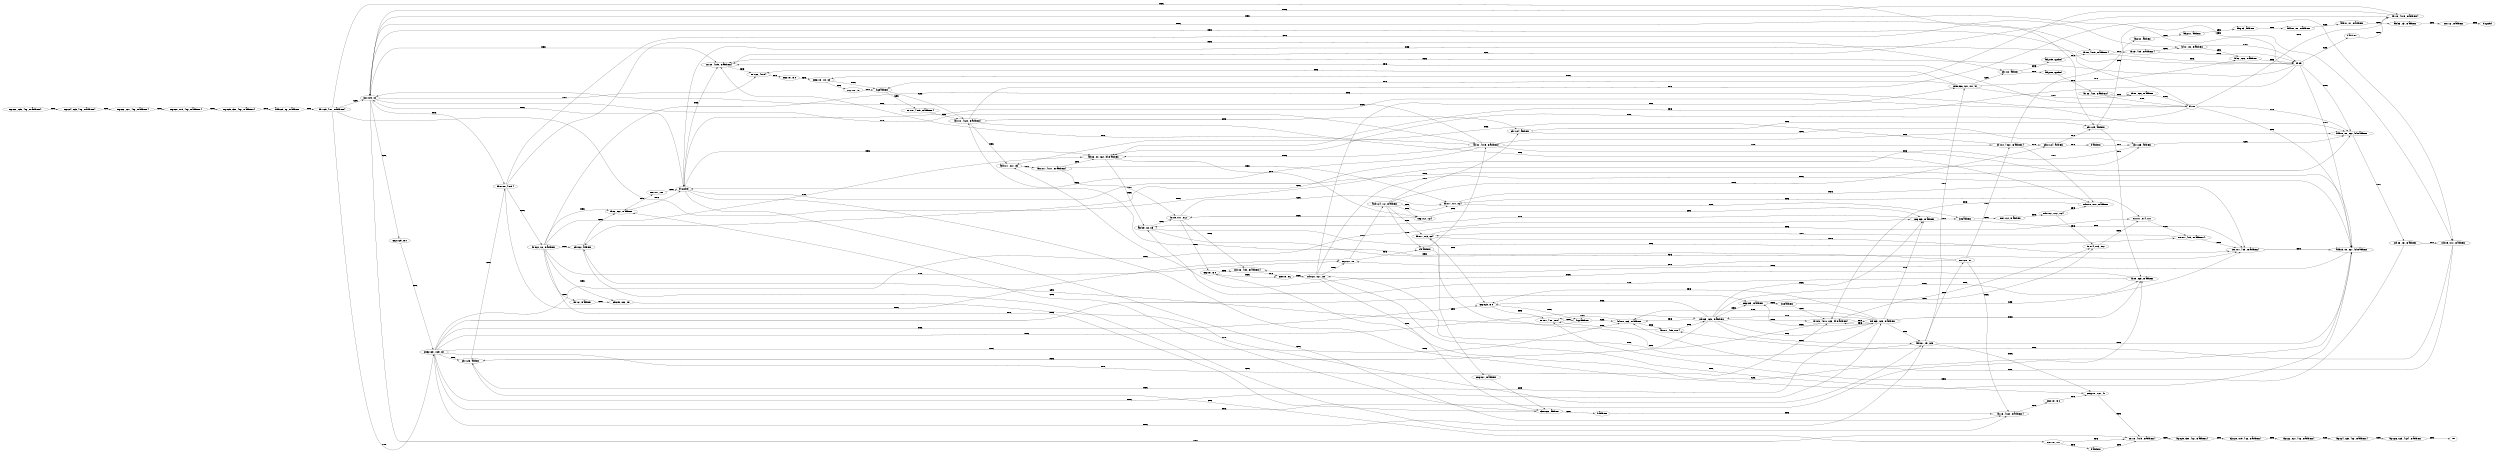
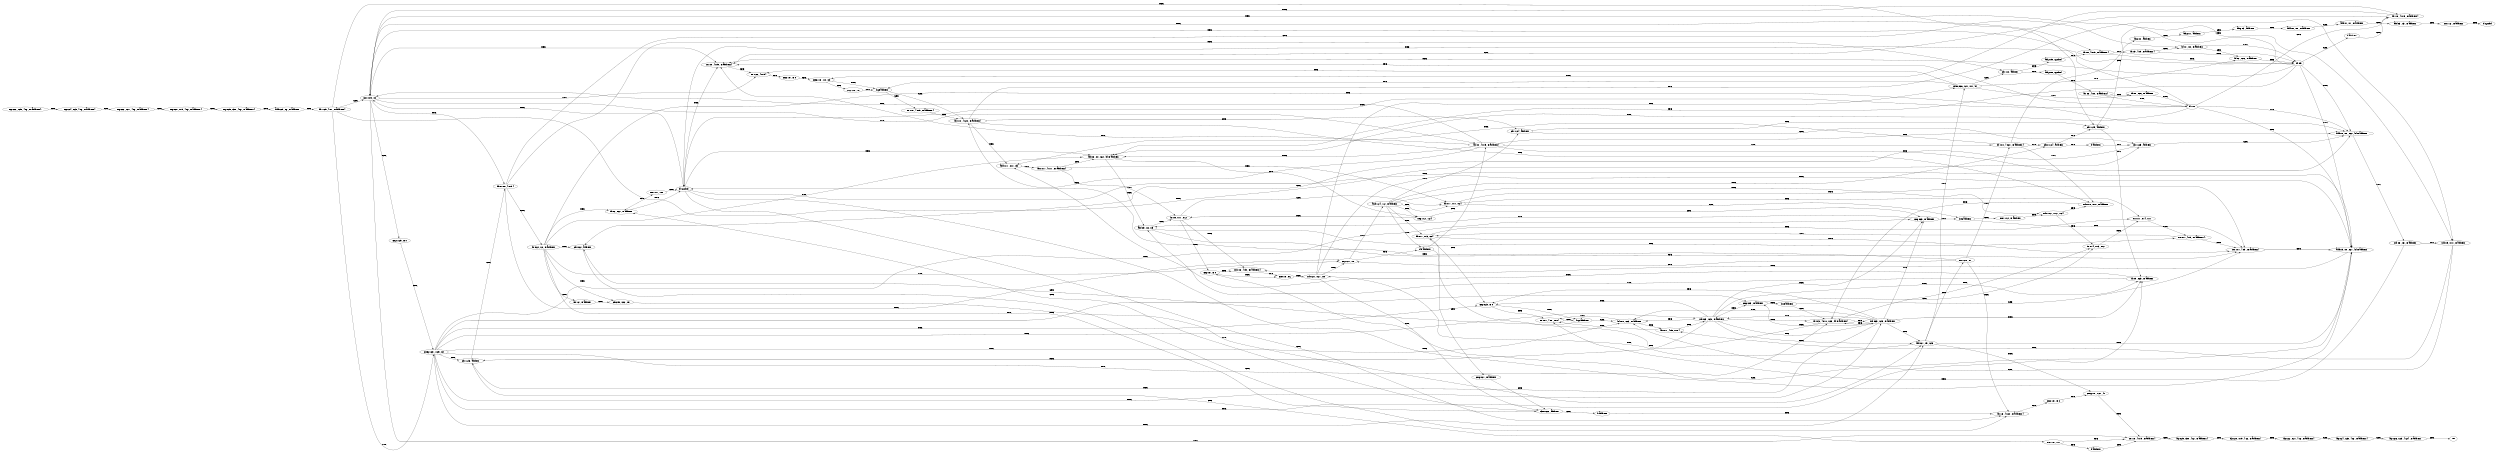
none -> (1721, 189)
(595, 226) -> none
(1693, 369) -> none
